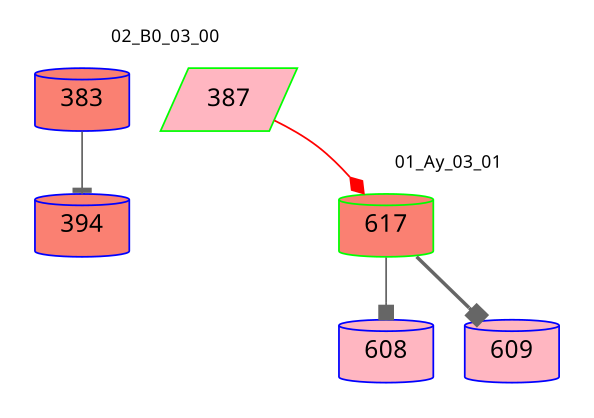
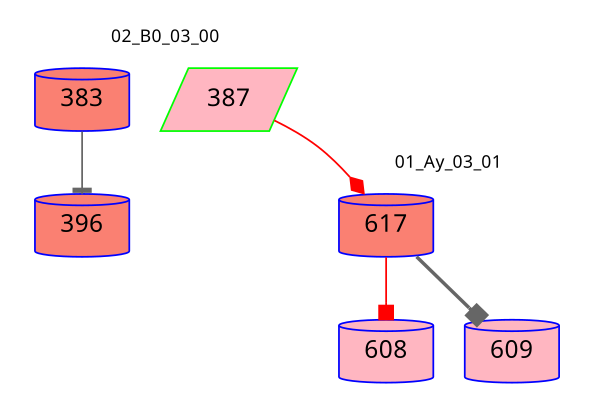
(82, 225) -> (82, 225)
(386, 225) -> (386, 225)
(386, 280) -> (386, 280)
